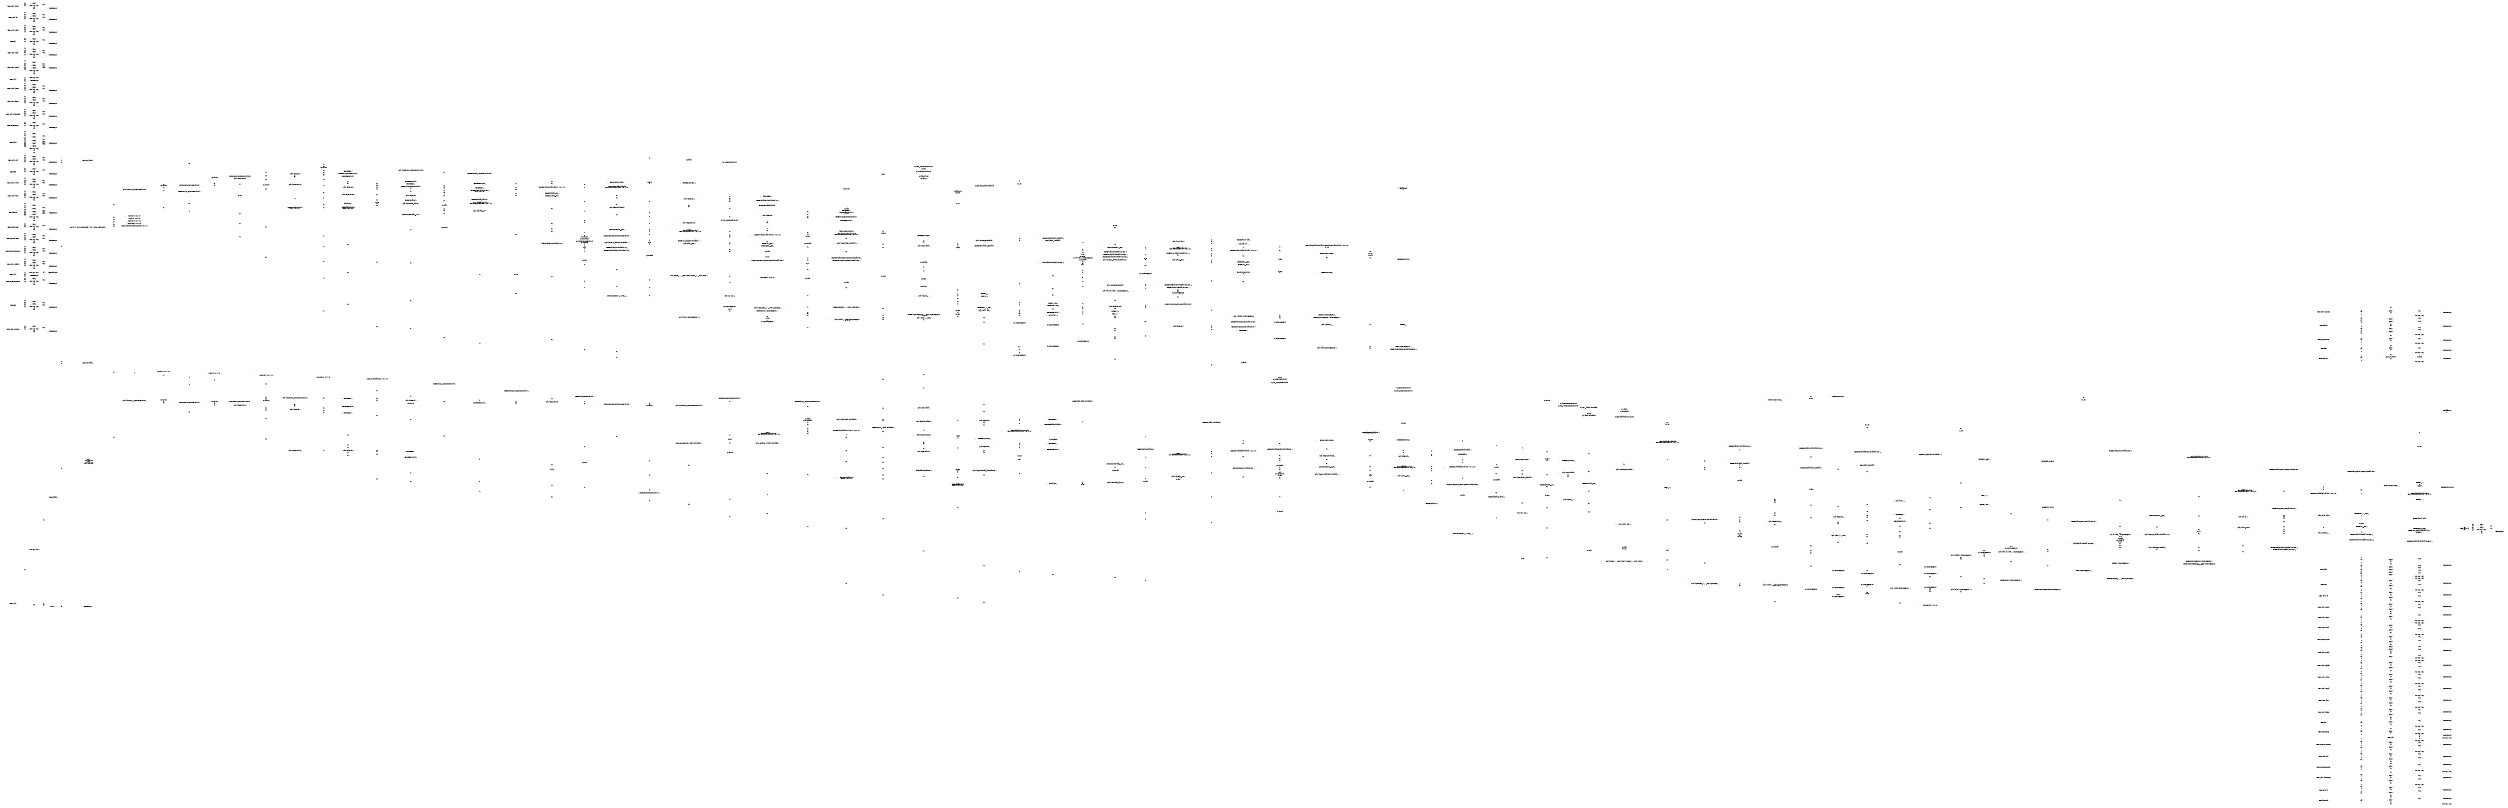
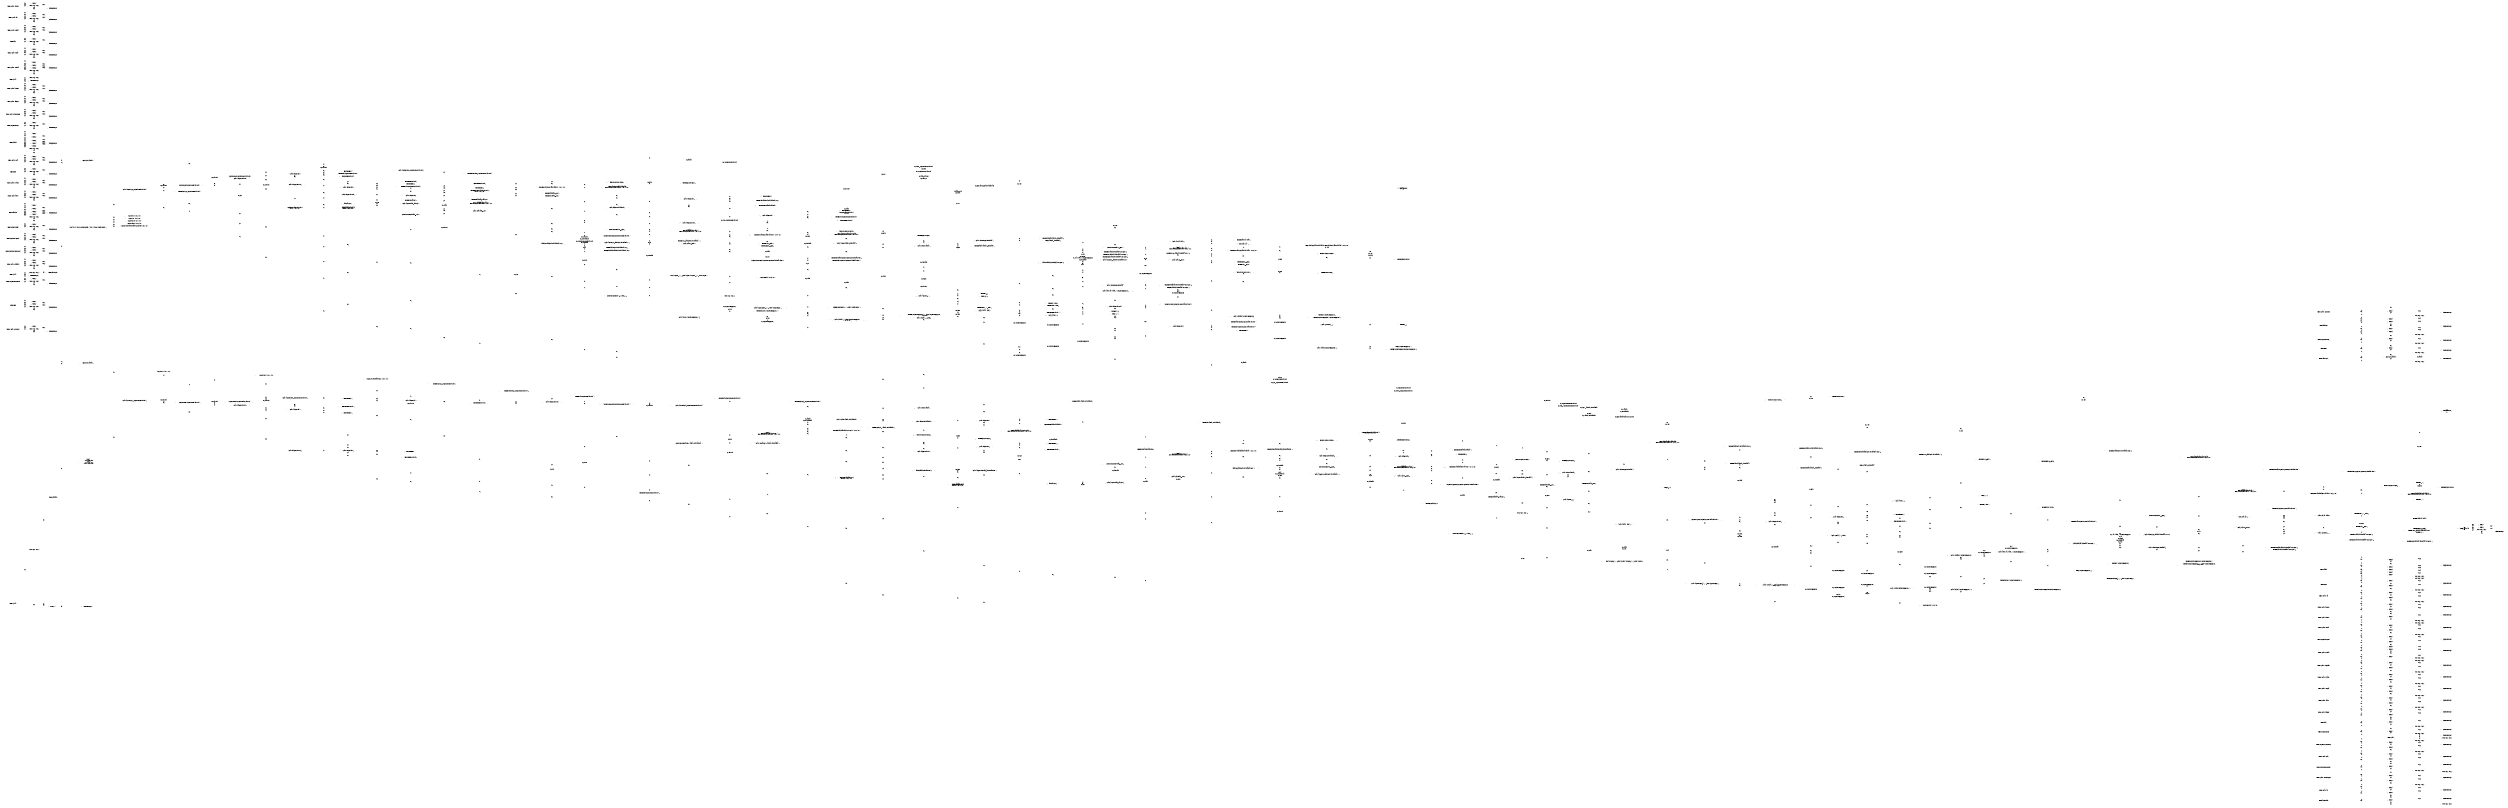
(215, 373) -> none
(324, 377) -> none
